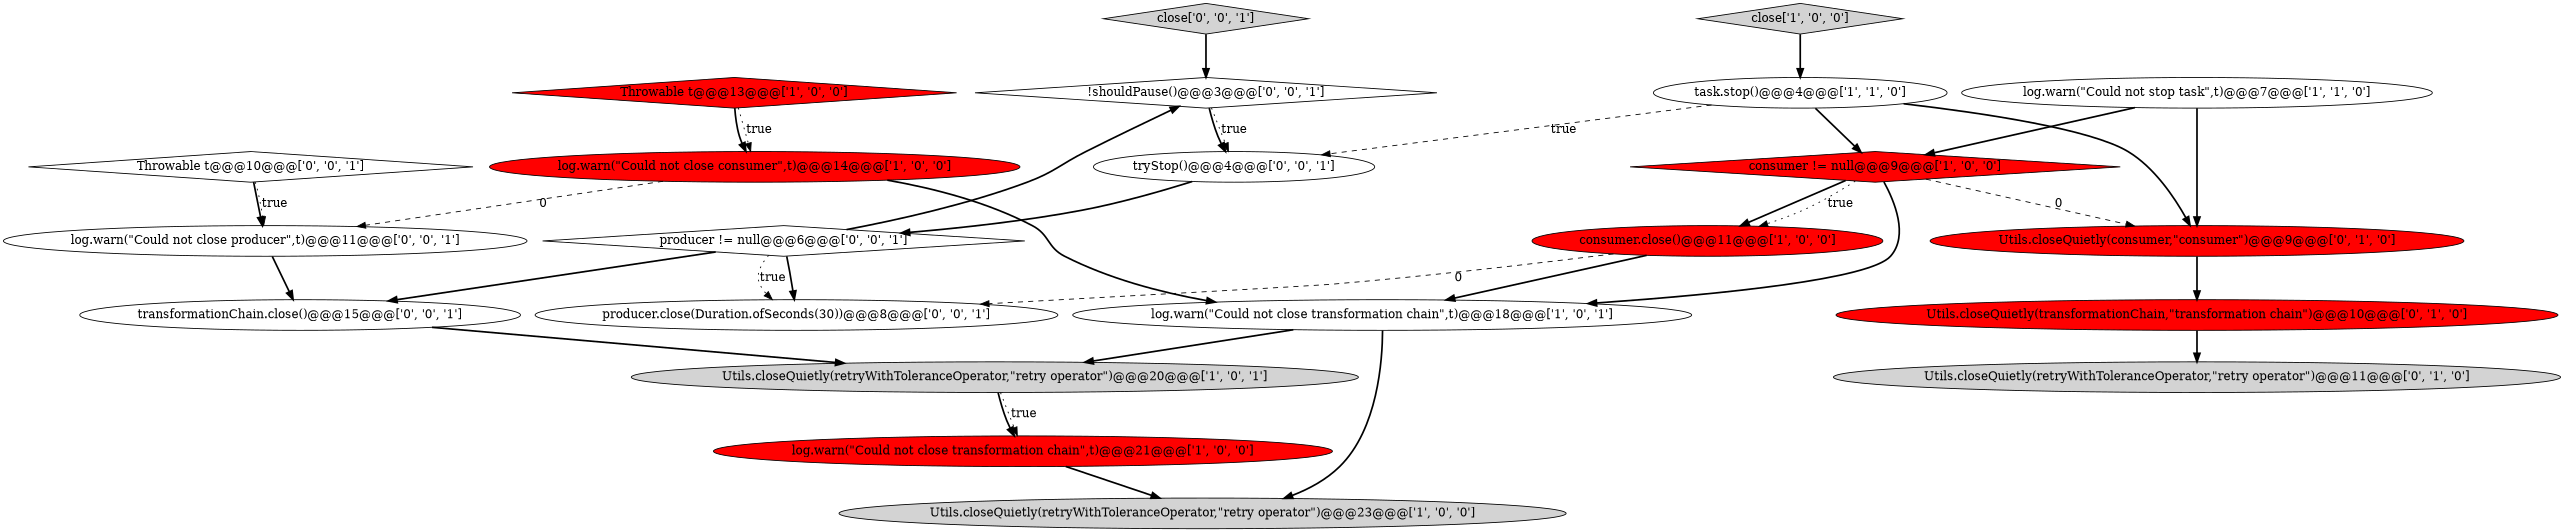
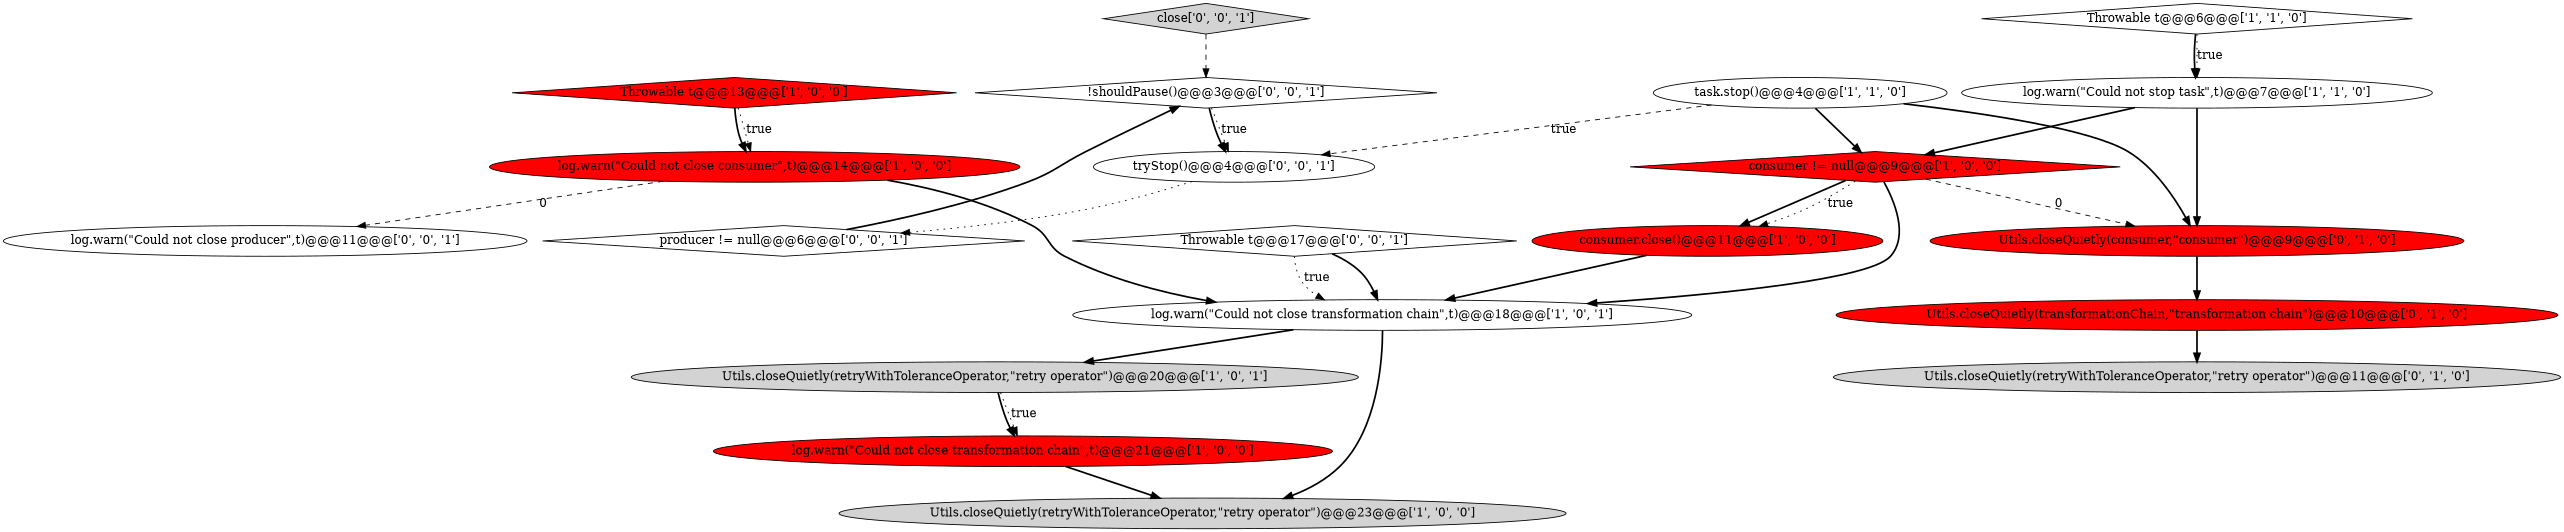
(1800, 19) -> none
none -> (2197, 19)
(1206, 51) -> (1206, 51)
(251, 167) -> none
(1053, 215) -> (1053, 215)
none -> (1295, 241)
(300, 315) -> none
(796, 315) -> none
